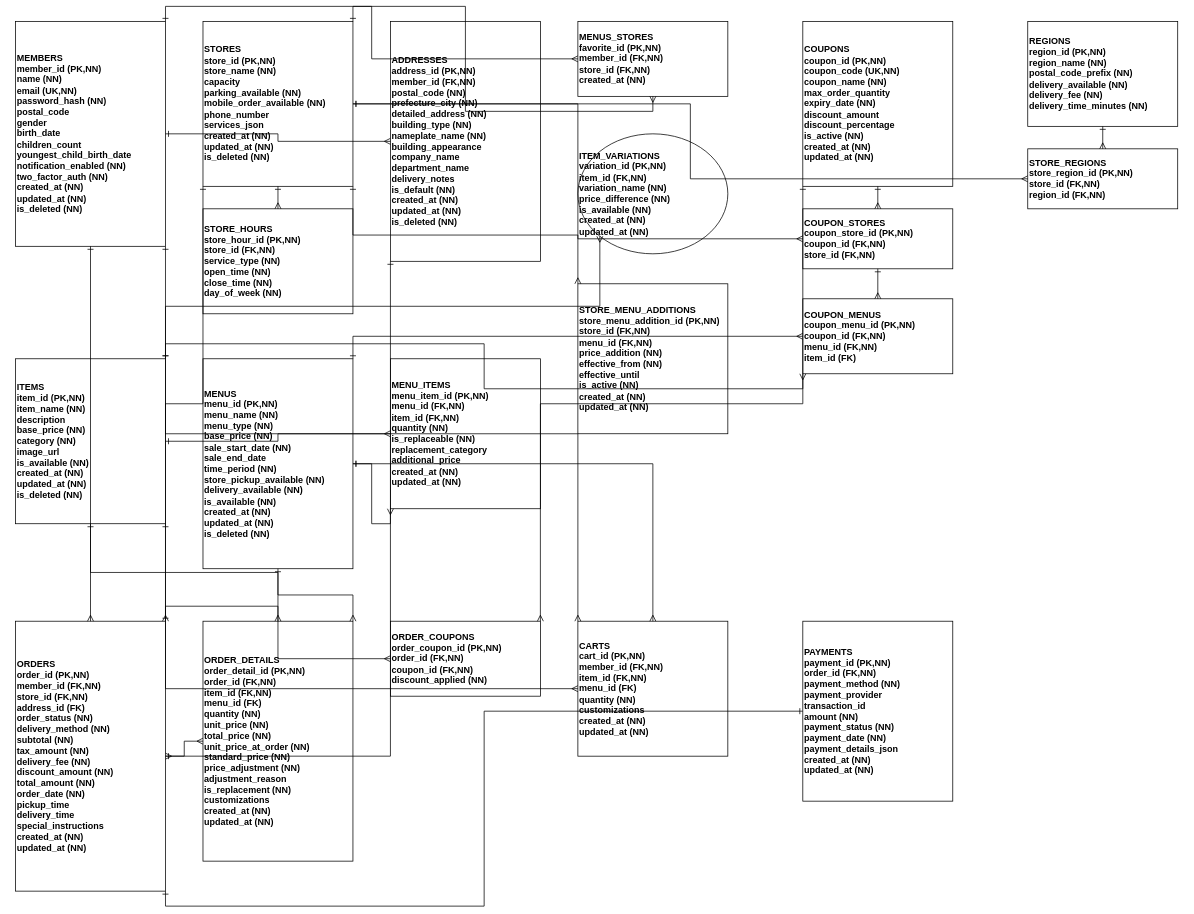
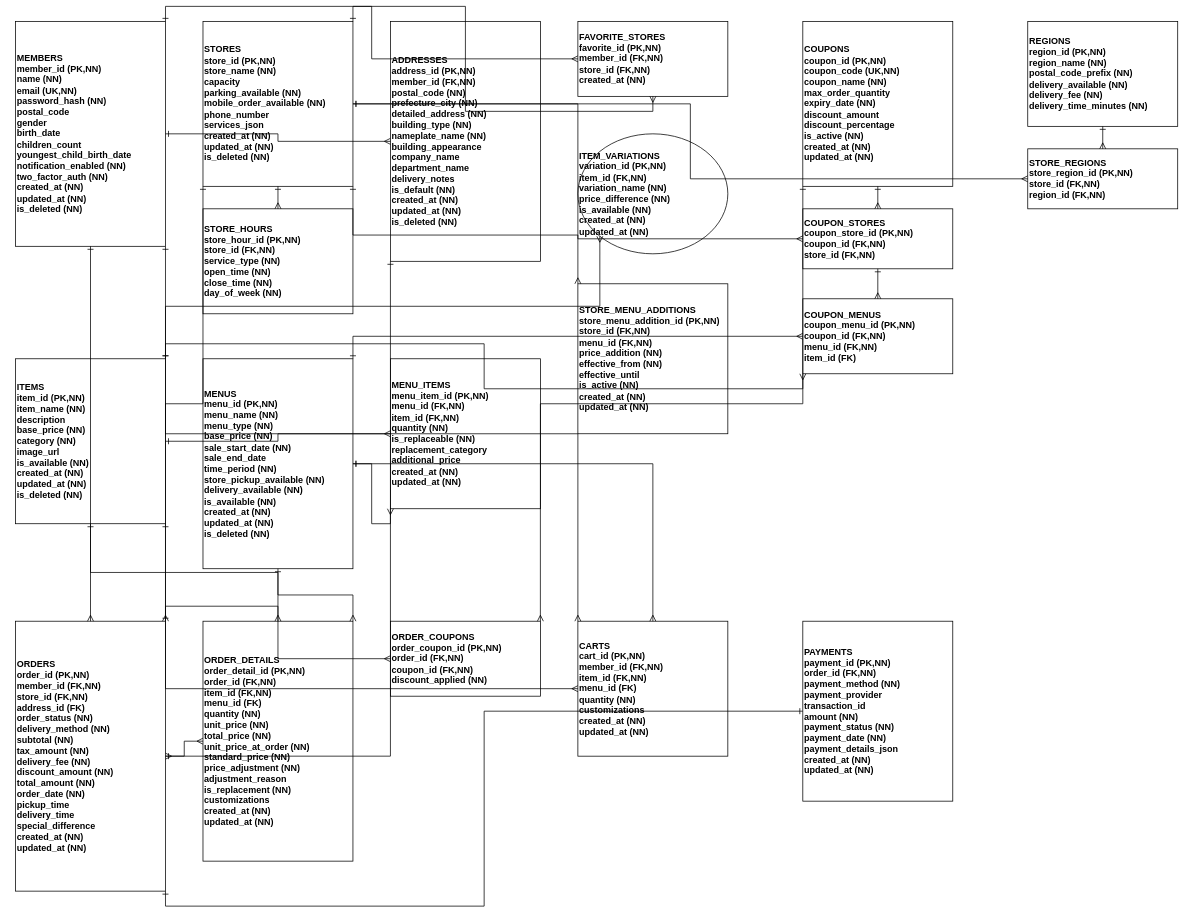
(623, 59) -> (623, 59)
(65, 756) -> (65, 756)
